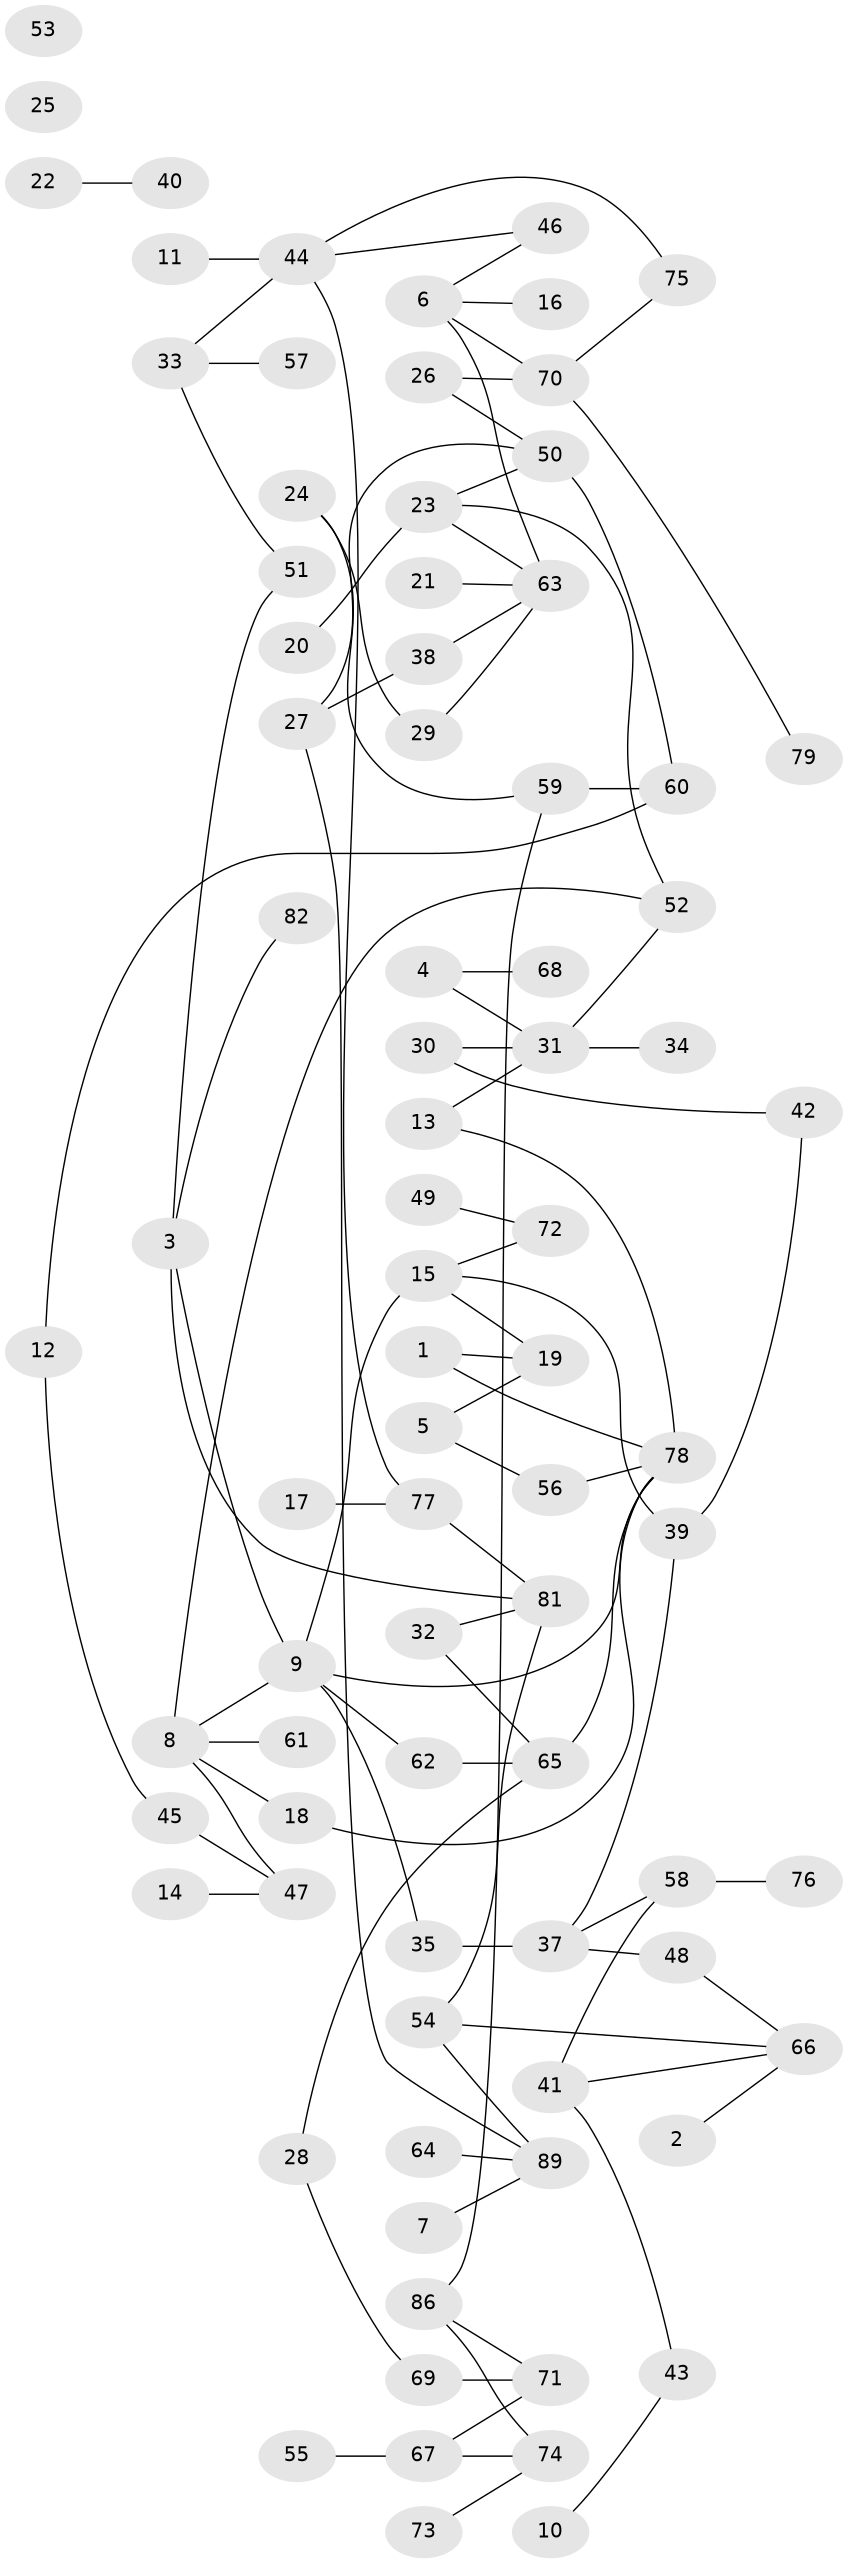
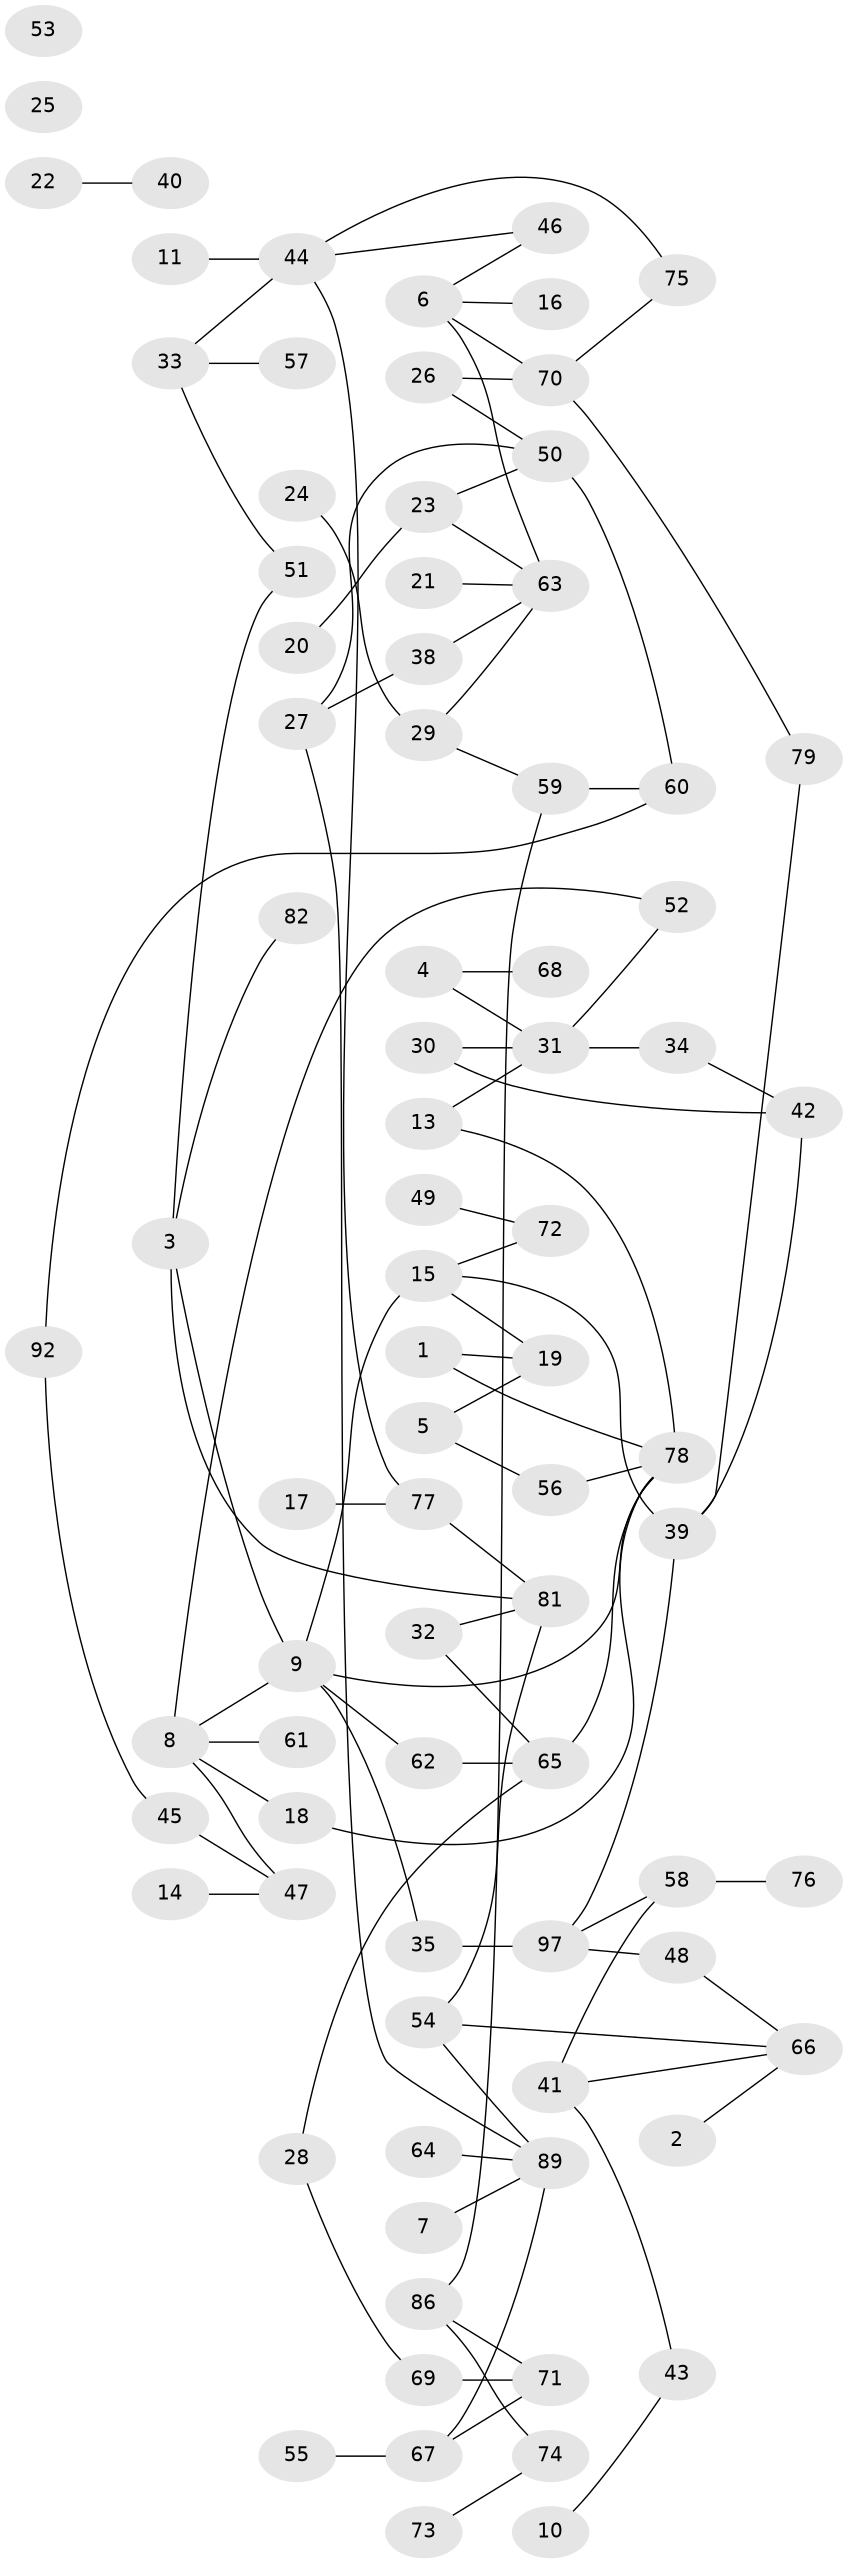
(633, 644) -> none
(366, 750) -> (487, 762)
none -> (741, 1080)
none -> (757, 1151)
(44, 1352) -> (44, 1352)
(551, 1946) -> (551, 1946)
(488, 2456) -> (508, 2317)
